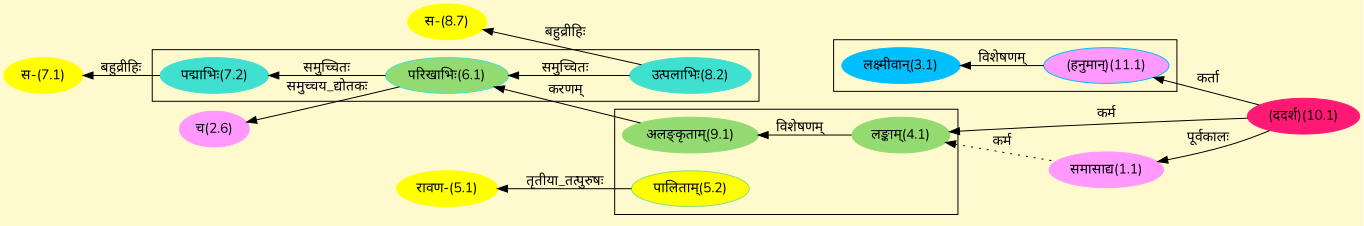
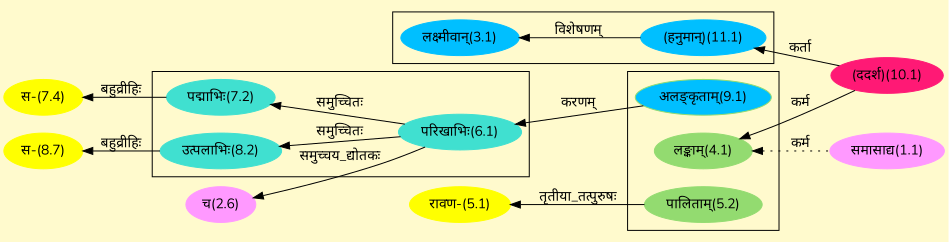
(1106, 66) -> (703, 38)
(43, 75) -> (43, 97)
(447, 75) -> (460, 132)
(574, 75) -> (345, 141)
(690, 135) -> (703, 97)
(810, 135) -> none
(1219, 148) -> none
(690, 189) -> (703, 205)
